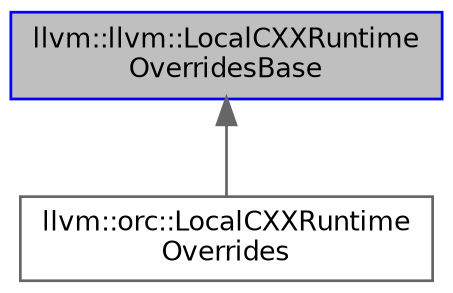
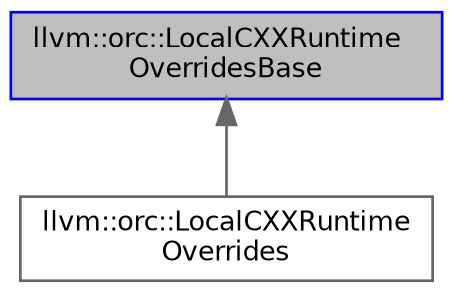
(226, 56) -> (226, 56)
